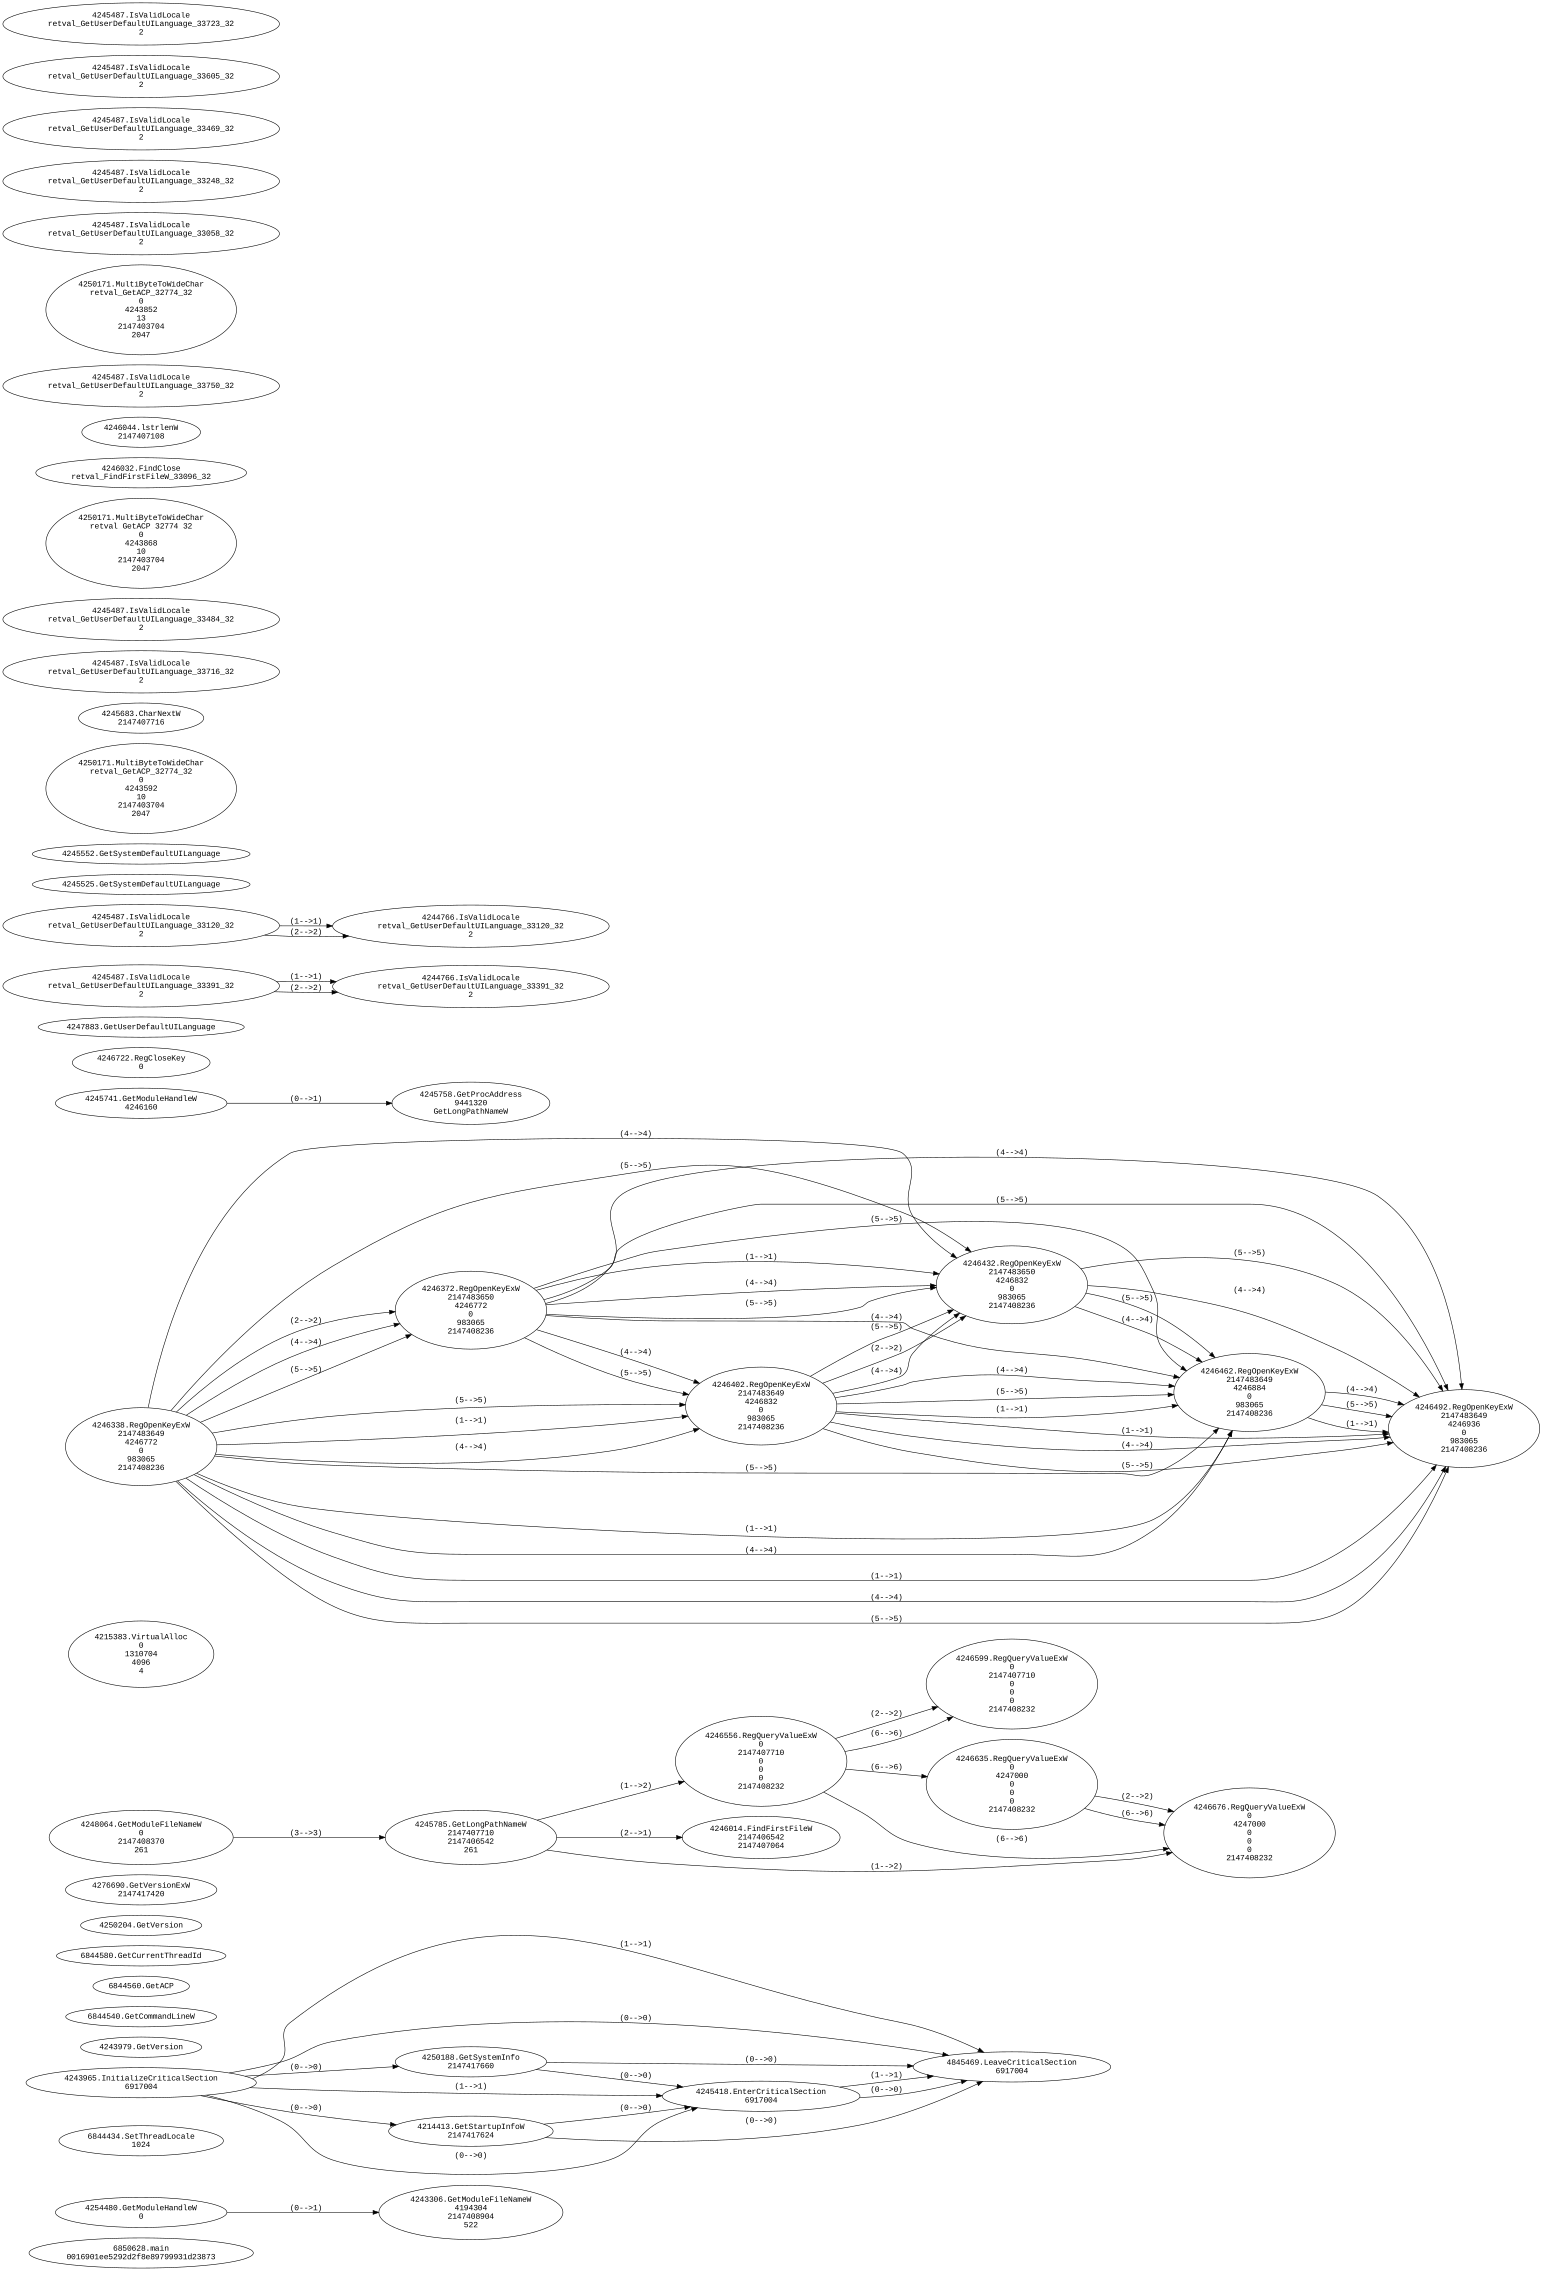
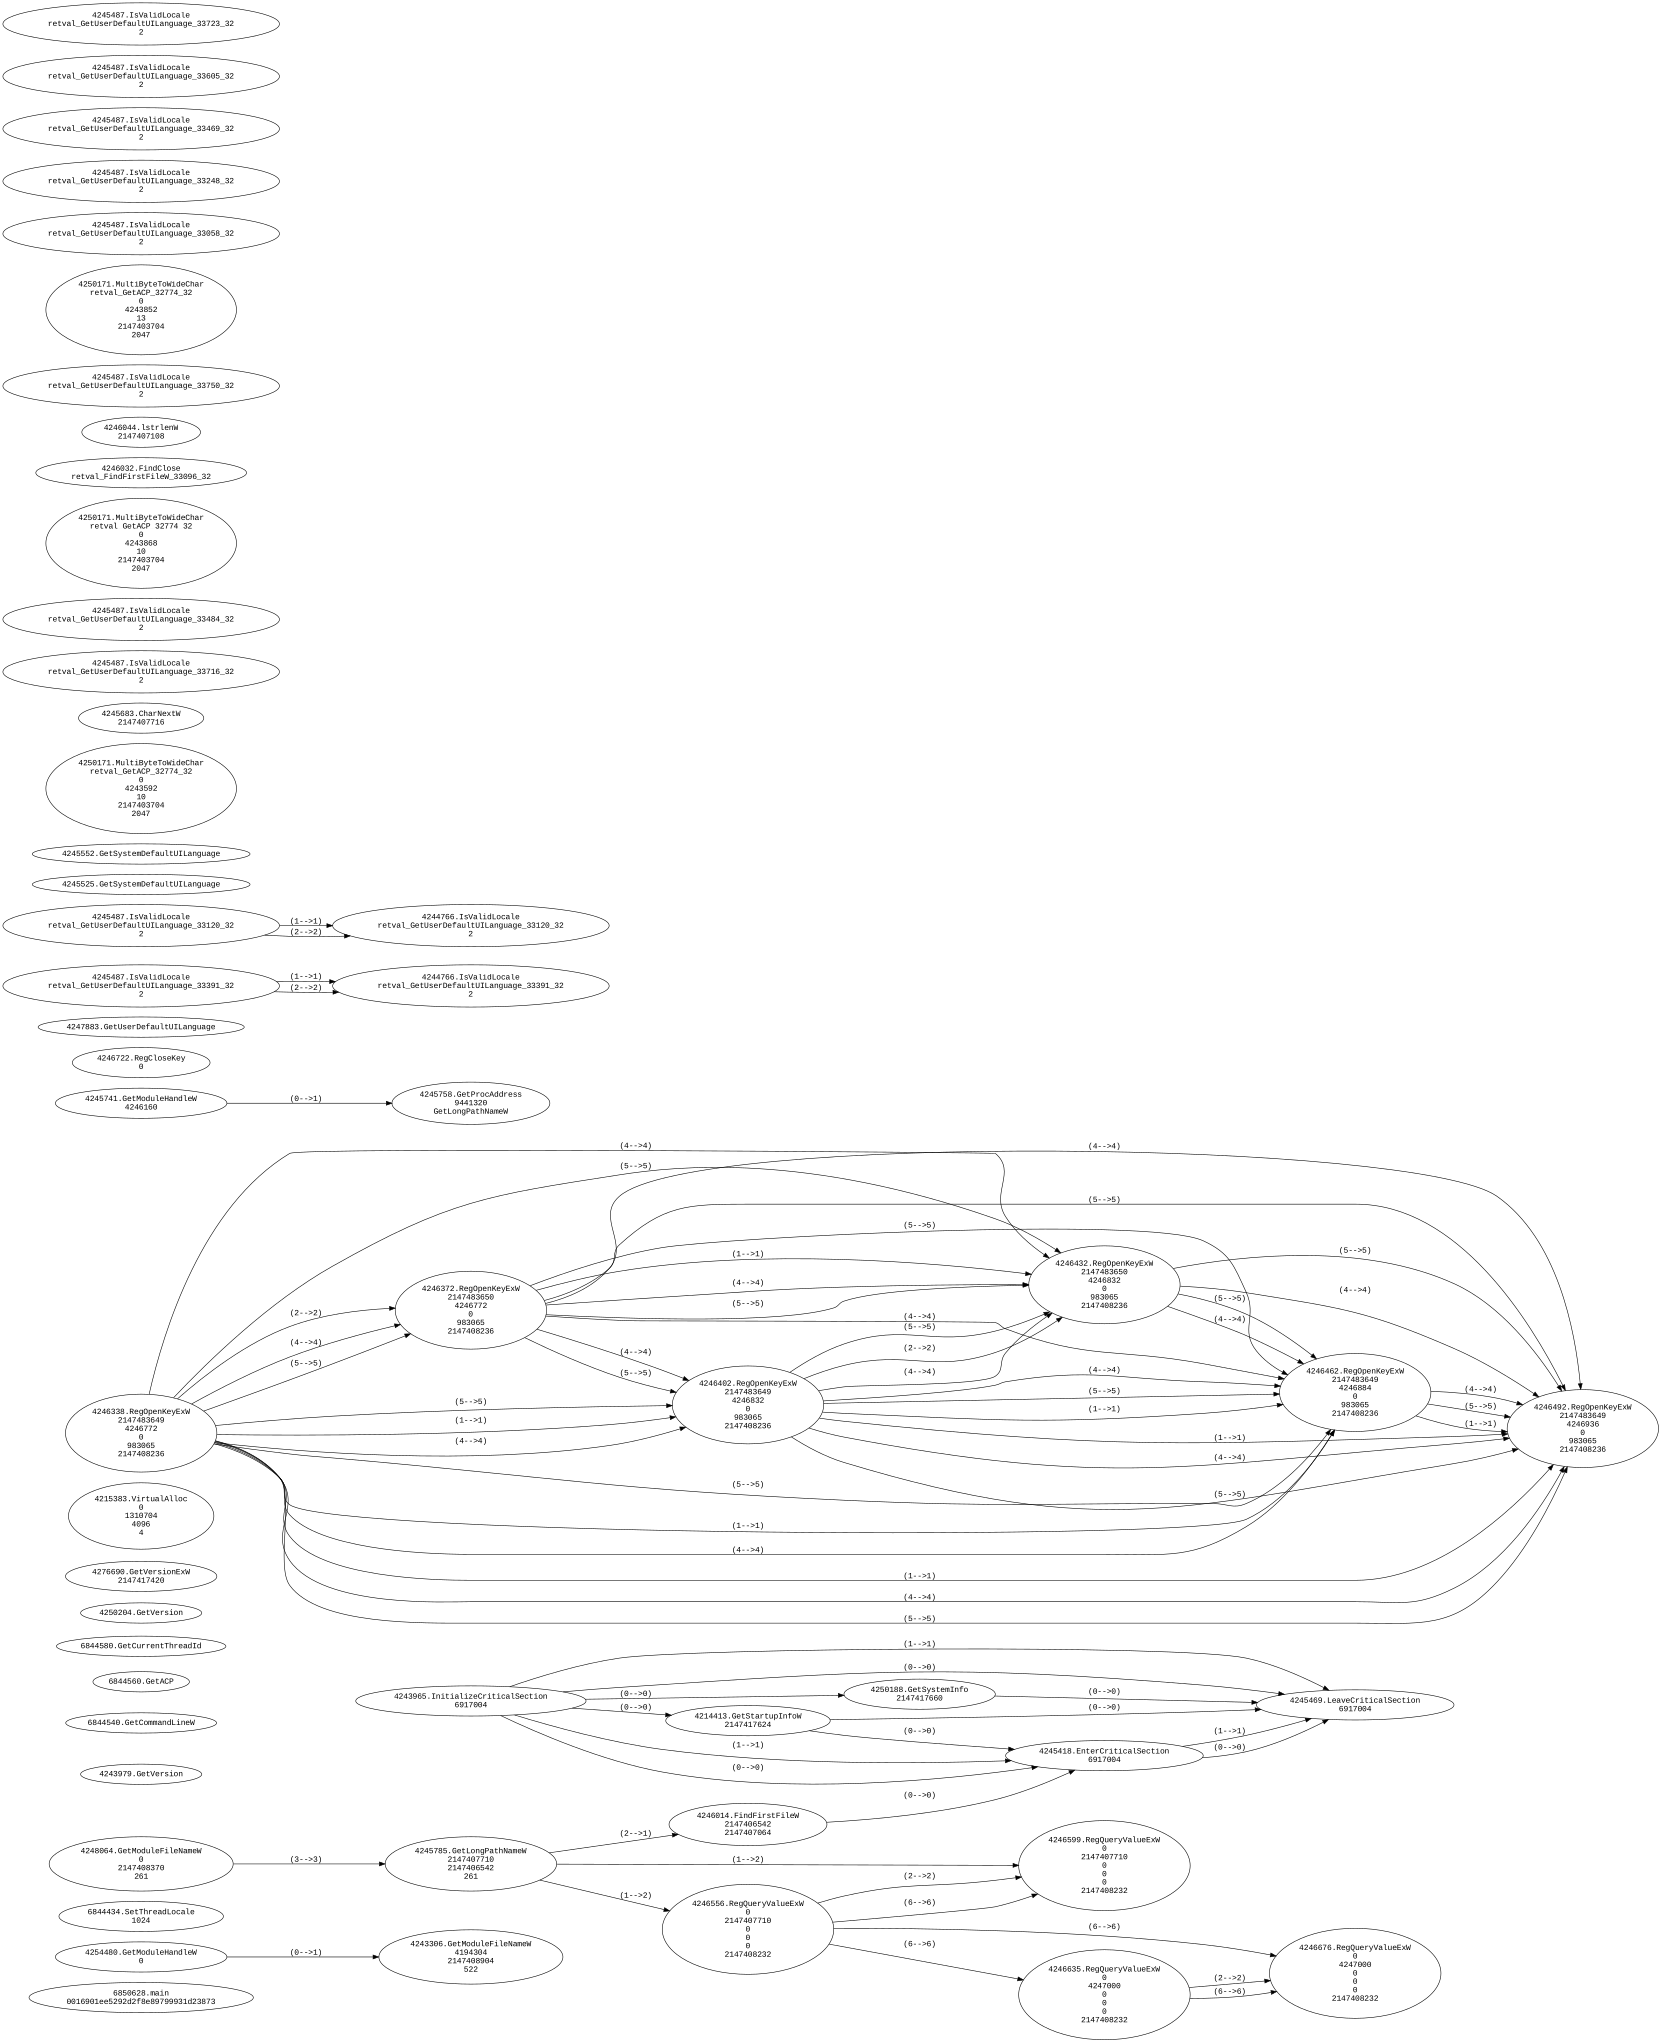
(857, 1871) -> (785, 1865)
(1012, 2067) -> (1355, 1705)
(607, 2078) -> (951, 1809)
